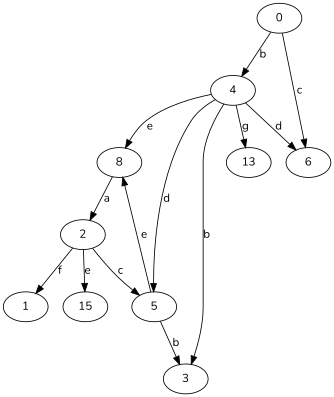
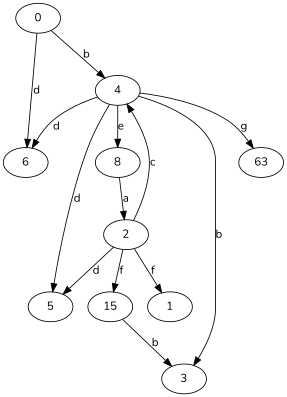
(300, 90) -> (37, 90)
(249, 163) -> (261, 163)
none -> (149, 165)
(138, 239) -> none
(88, 271) -> (121, 271)
(121, 271) -> (97, 271)
(168, 339) -> (144, 340)
